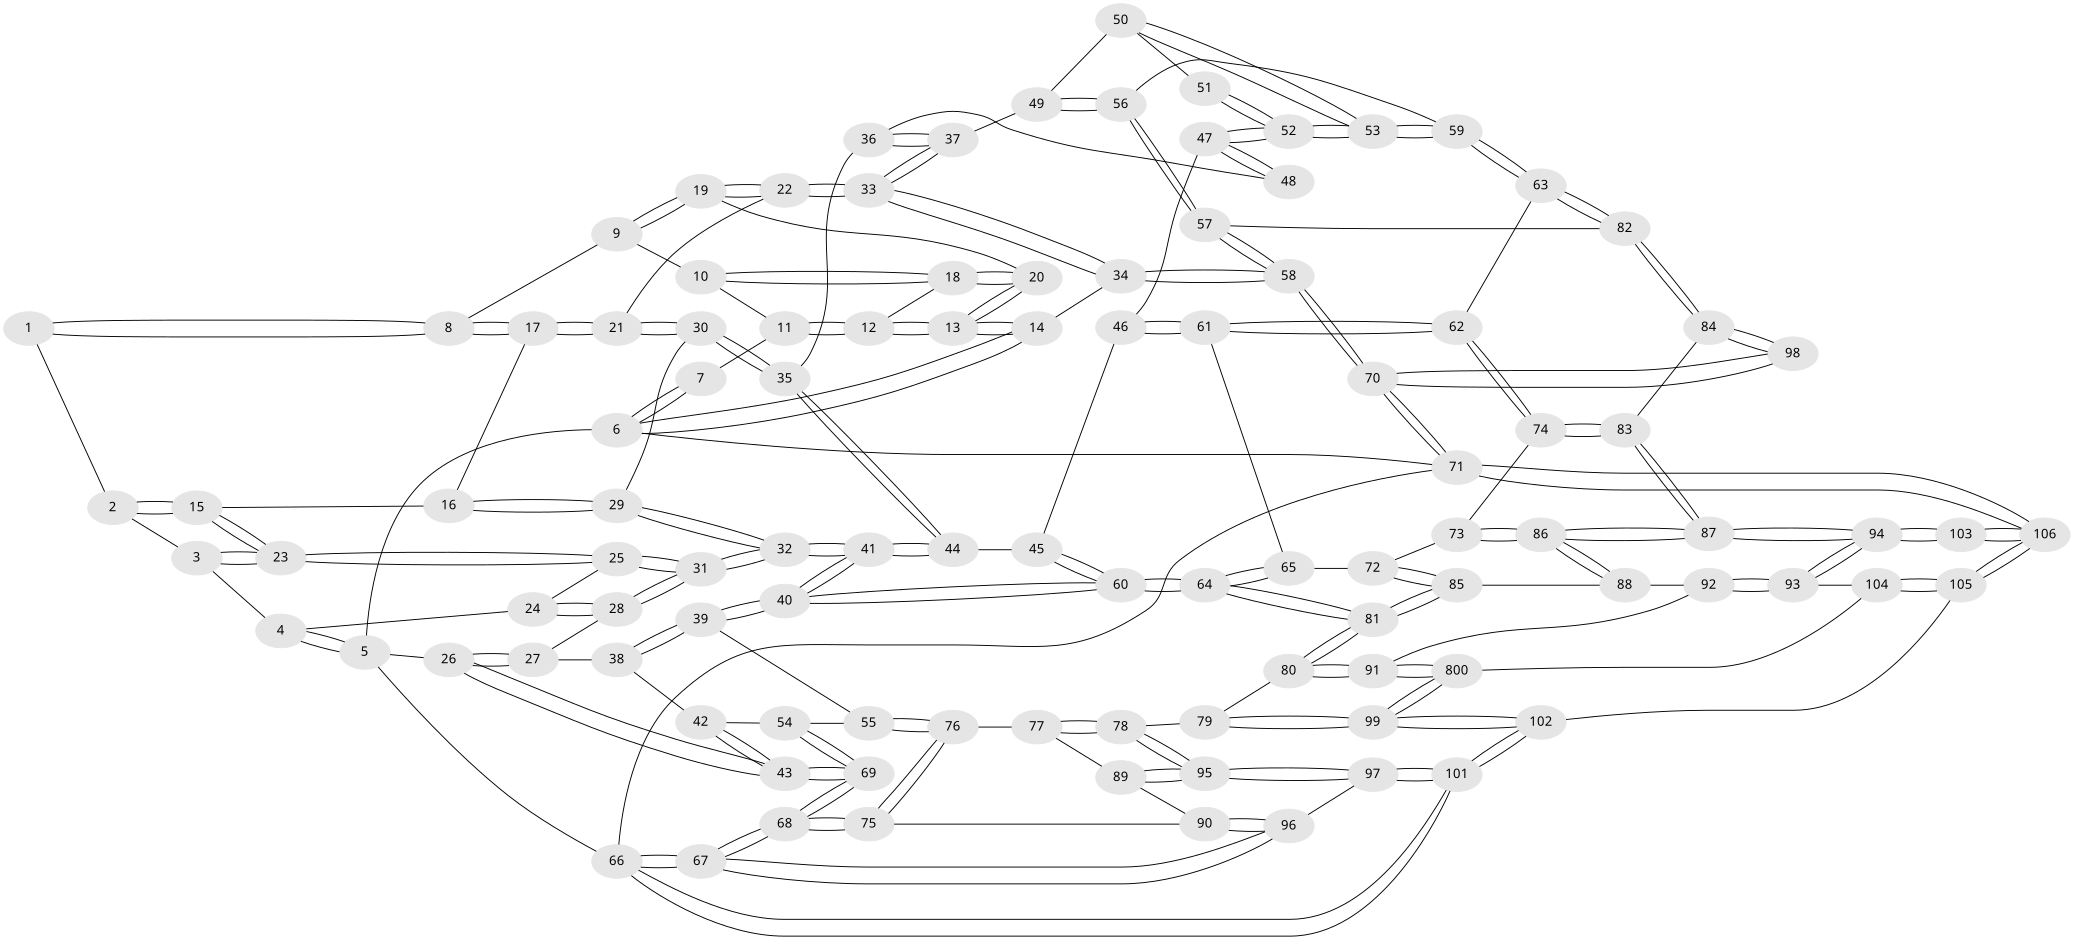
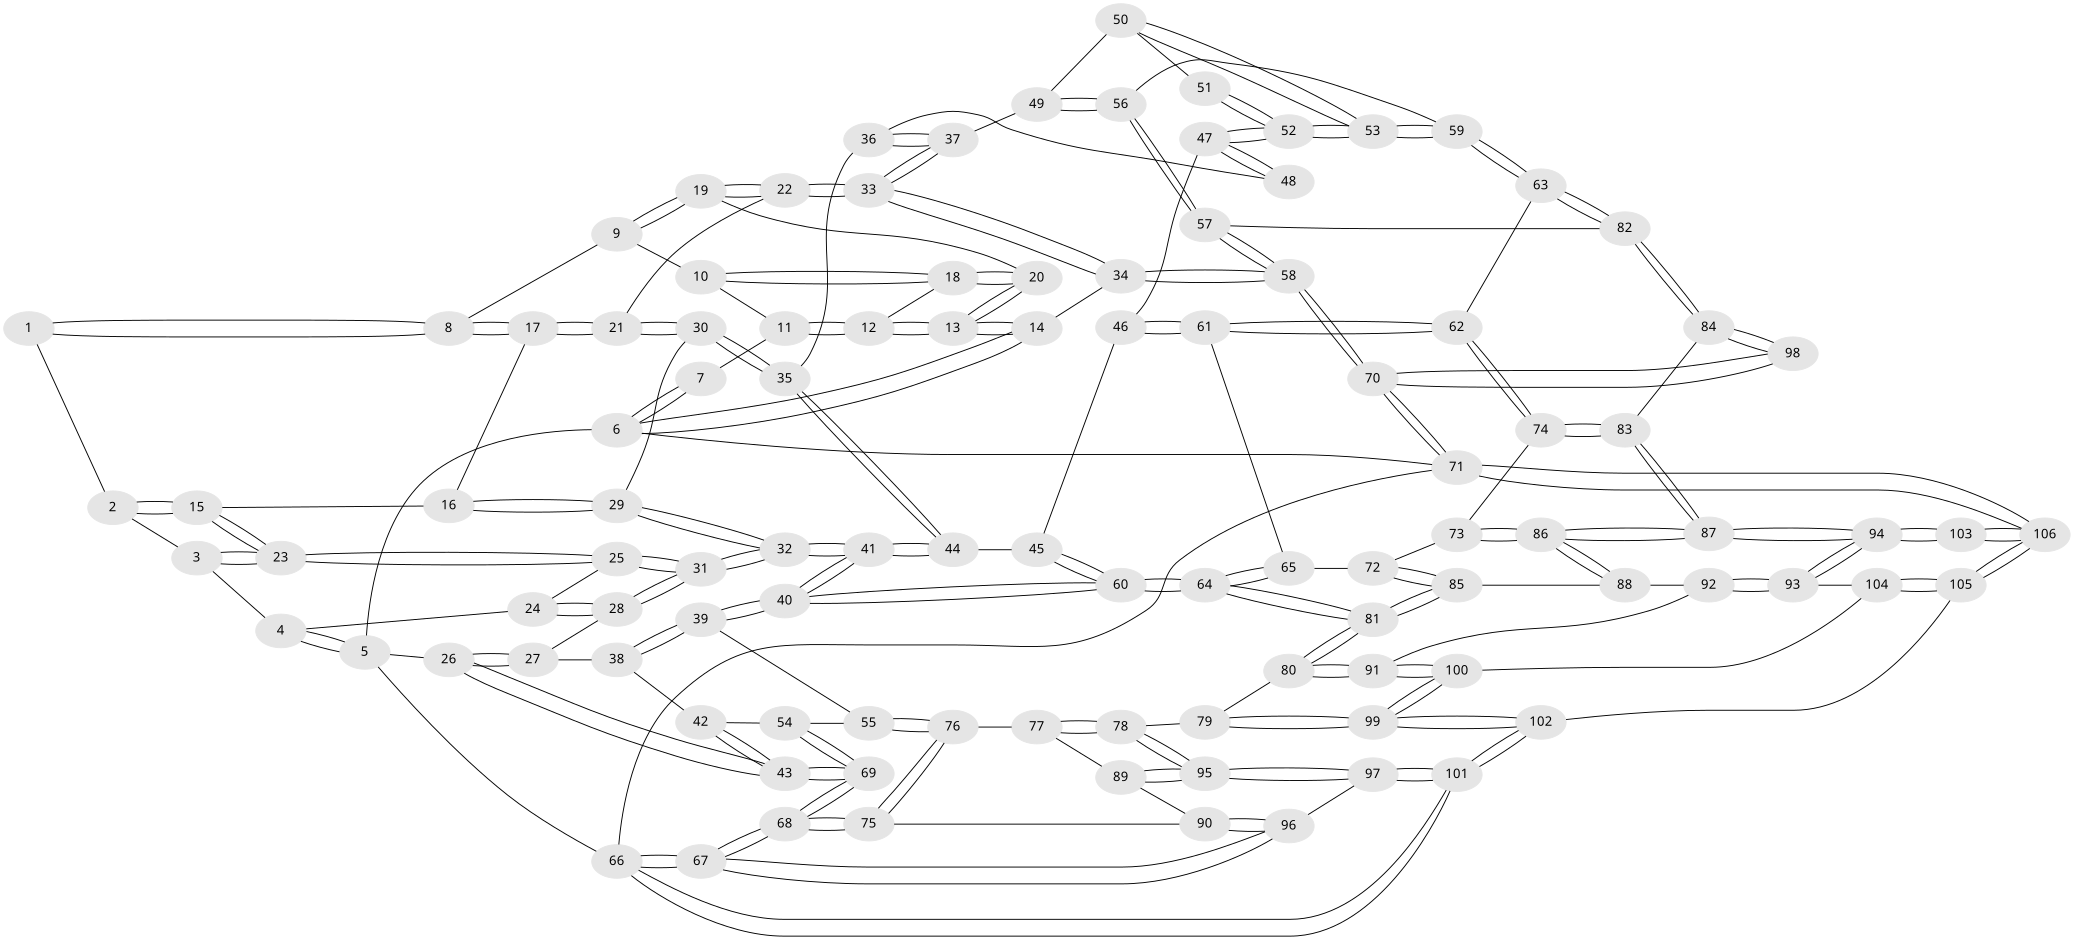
(1457, 671) -> (1457, 671)
